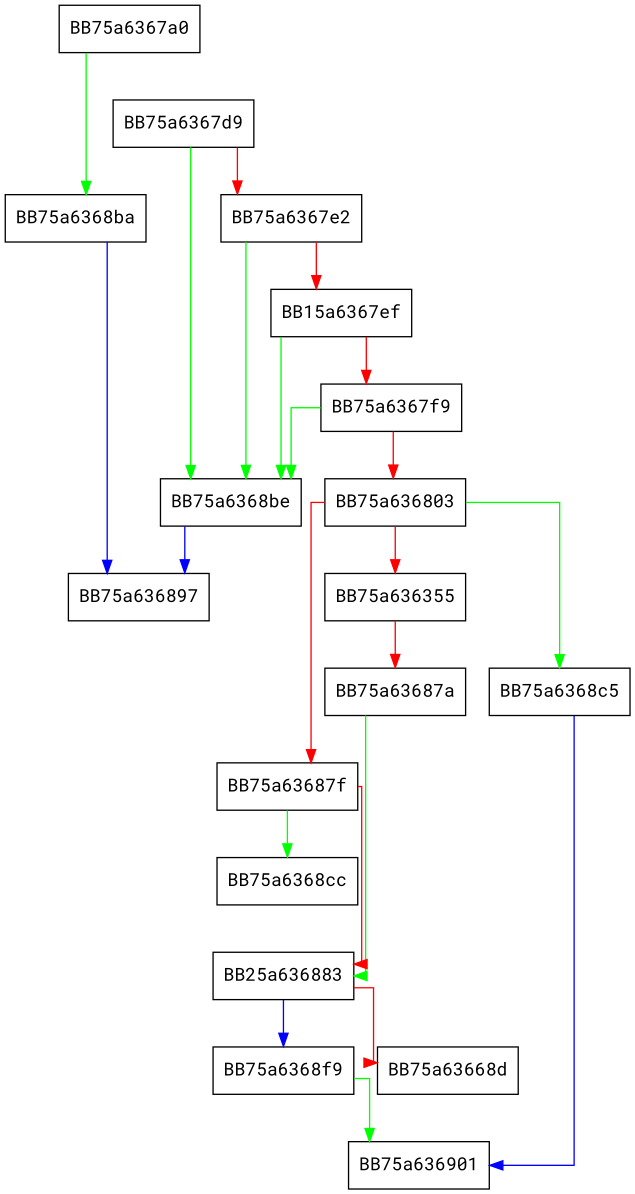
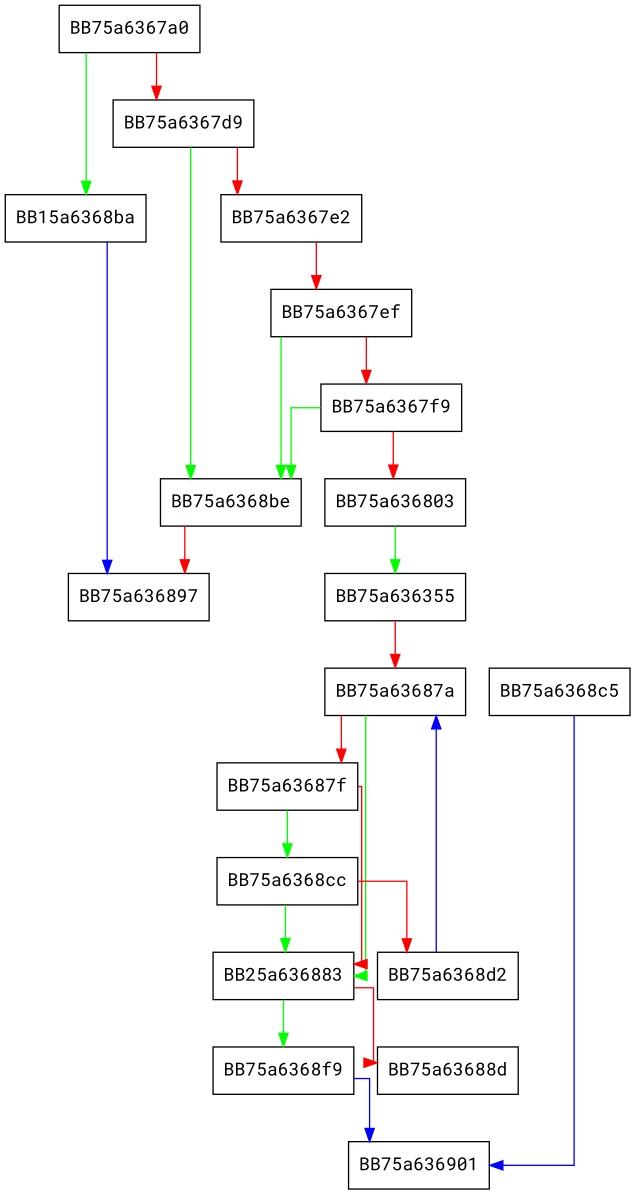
none -> (157, 70)
(76, 218) -> (76, 218)
(341, 313) -> (341, 313)
(246, 354) -> none
(560, 532) -> none
(185, 543) -> (185, 543)
(395, 543) -> (395, 543)
(311, 619) -> (341, 732)
none -> (285, 922)
none -> (448, 976)
(283, 1017) -> (283, 1017)
(448, 1071) -> (448, 1071)
(370, 1096) -> (370, 1096)
